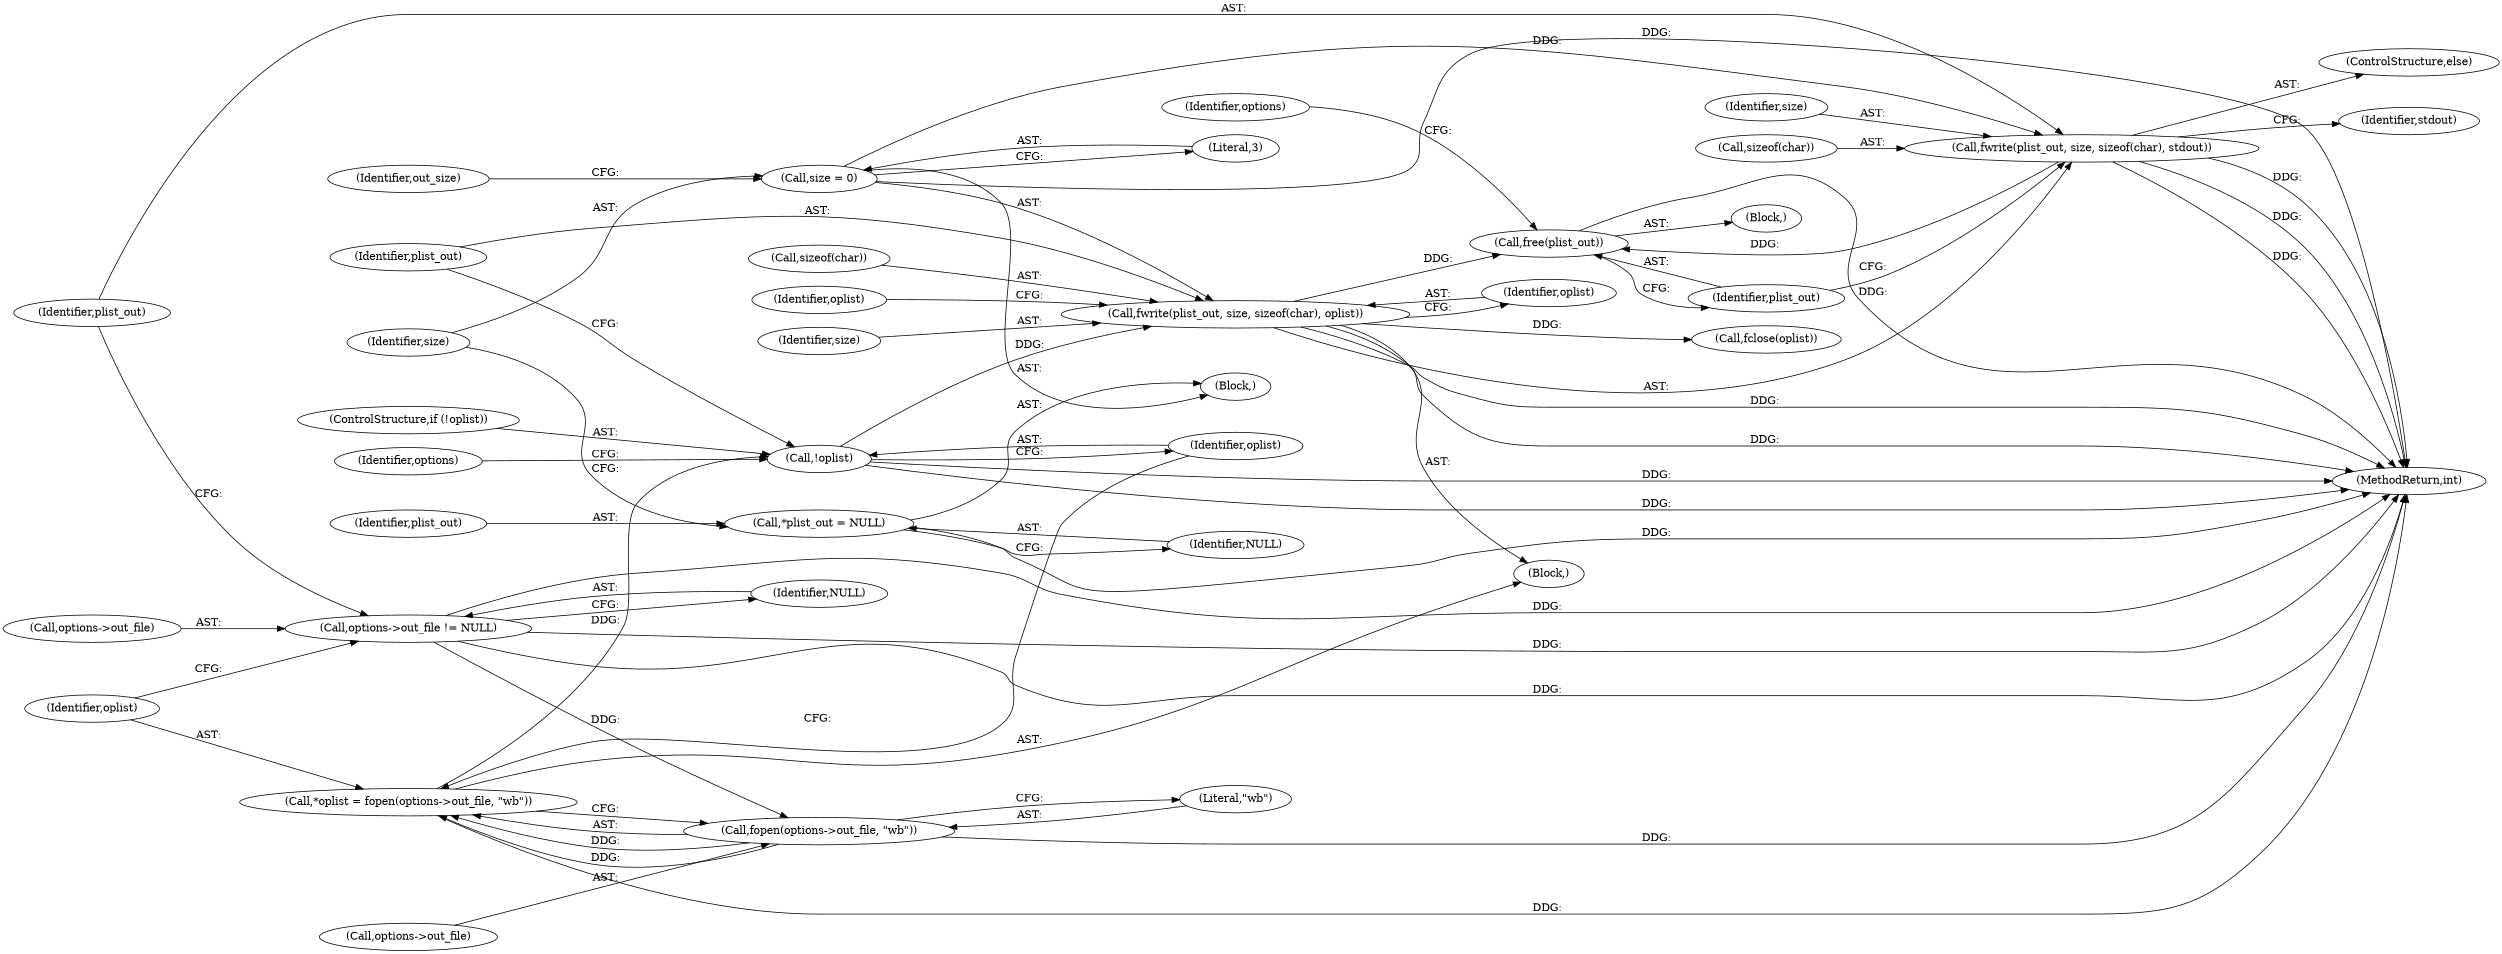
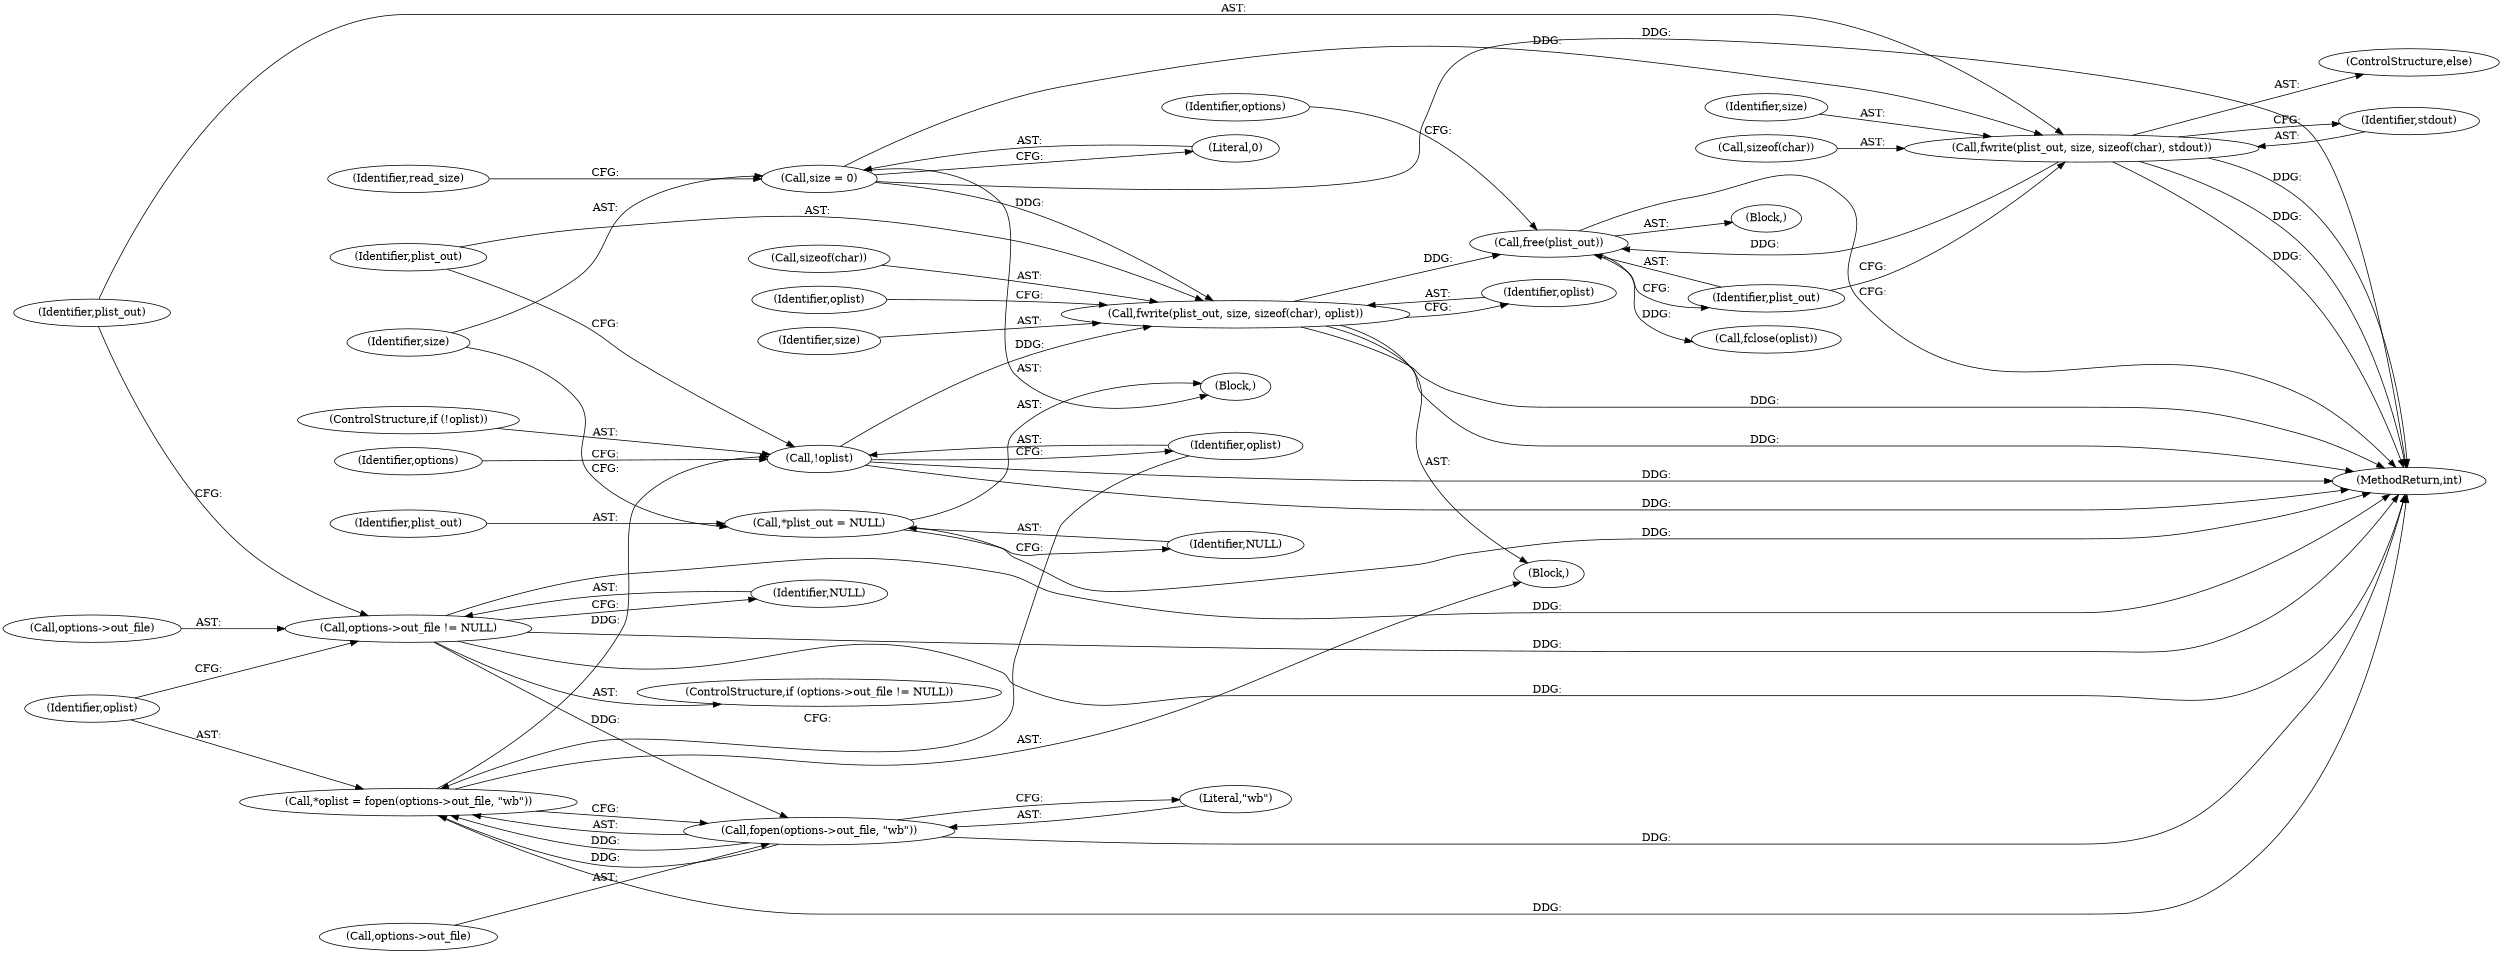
(1236, 148) -> (1236, 148)
(408, 179) -> (408, 179)
(1031, 204) -> (1031, 204)
(1875, 293) -> (1875, 293)
(1523, 333) -> (1634, 304)
(1706, 389) -> (2323, 140)
none -> (819, 693)
